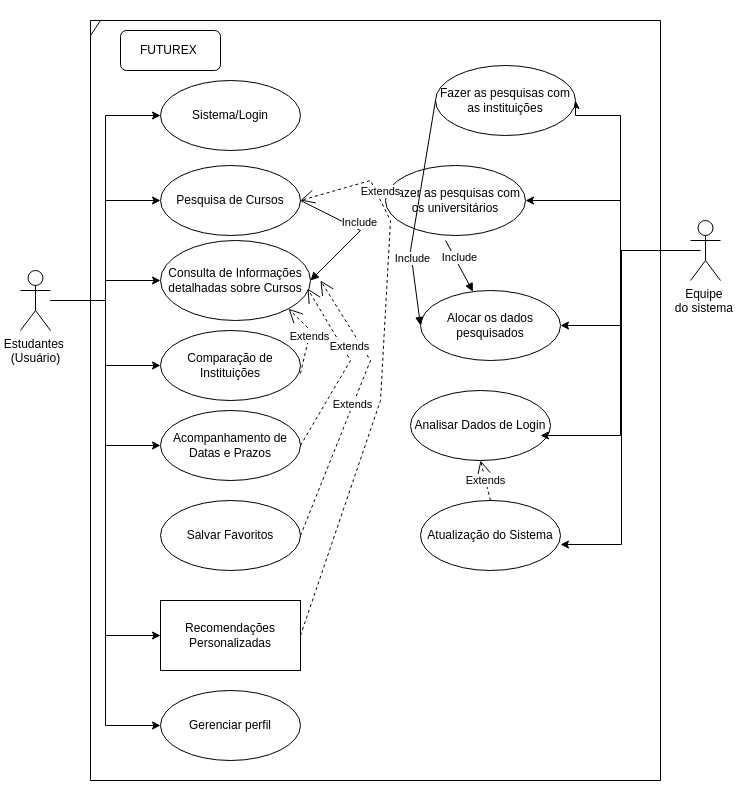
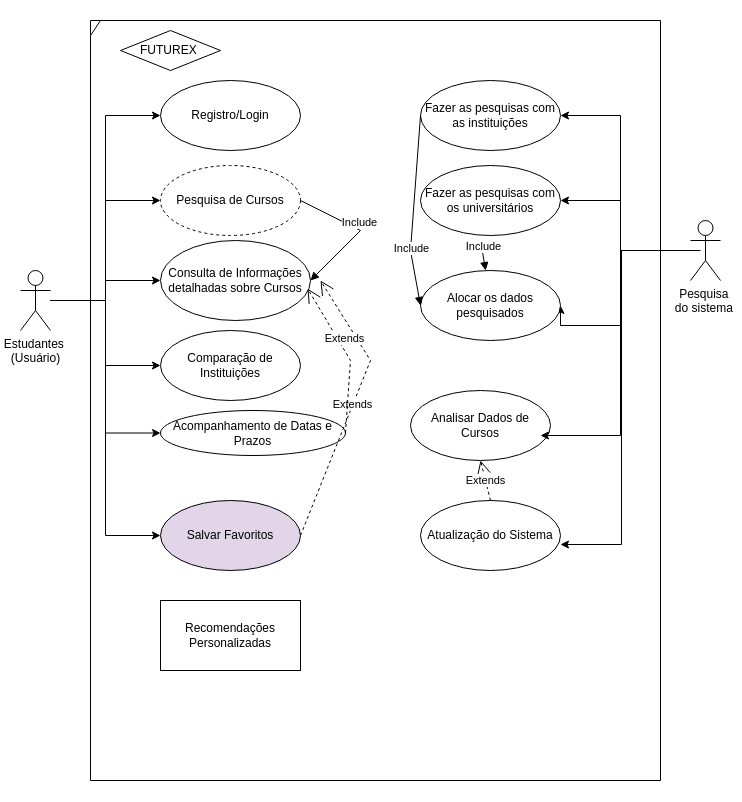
(171, 51) -> (171, 51)
(506, 101) -> (491, 116)
(231, 116) -> (231, 116)
(231, 201) -> (231, 201)
(456, 201) -> (491, 201)
(706, 302) -> (706, 302)
(491, 326) -> (491, 306)
(309, 338) -> none
(382, 378) -> none
(481, 426) -> (481, 426)
(231, 446) -> (253, 433)
none -> (130, 536)
(231, 536) -> (231, 536)
(130, 636) -> none
(106, 706) -> none
(231, 726) -> none
